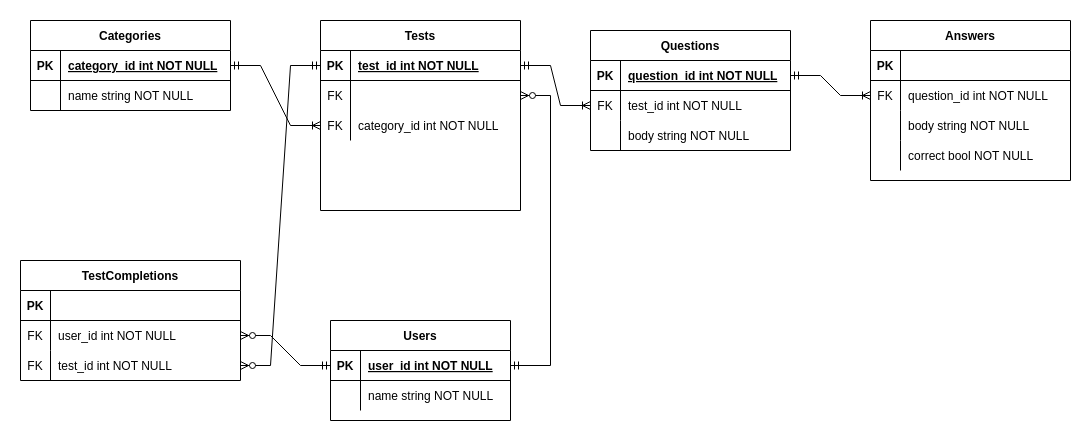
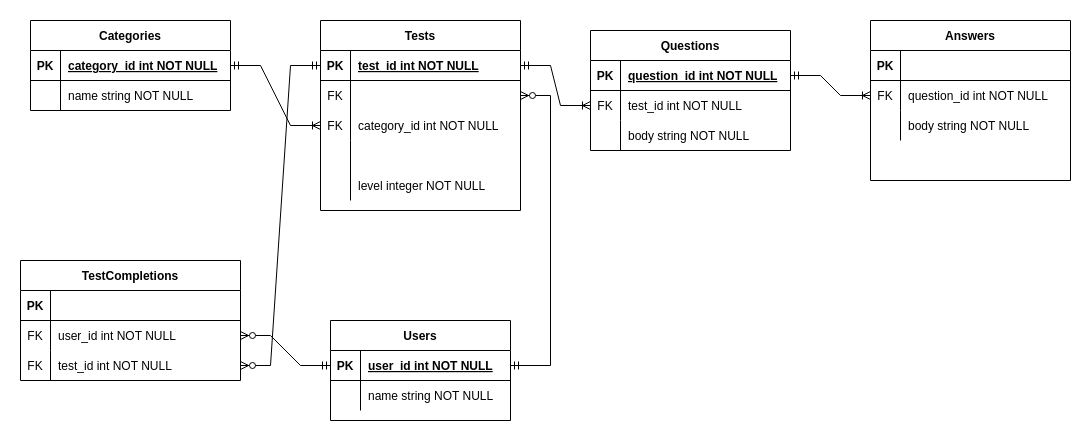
(986, 156) -> none
none -> (436, 186)
